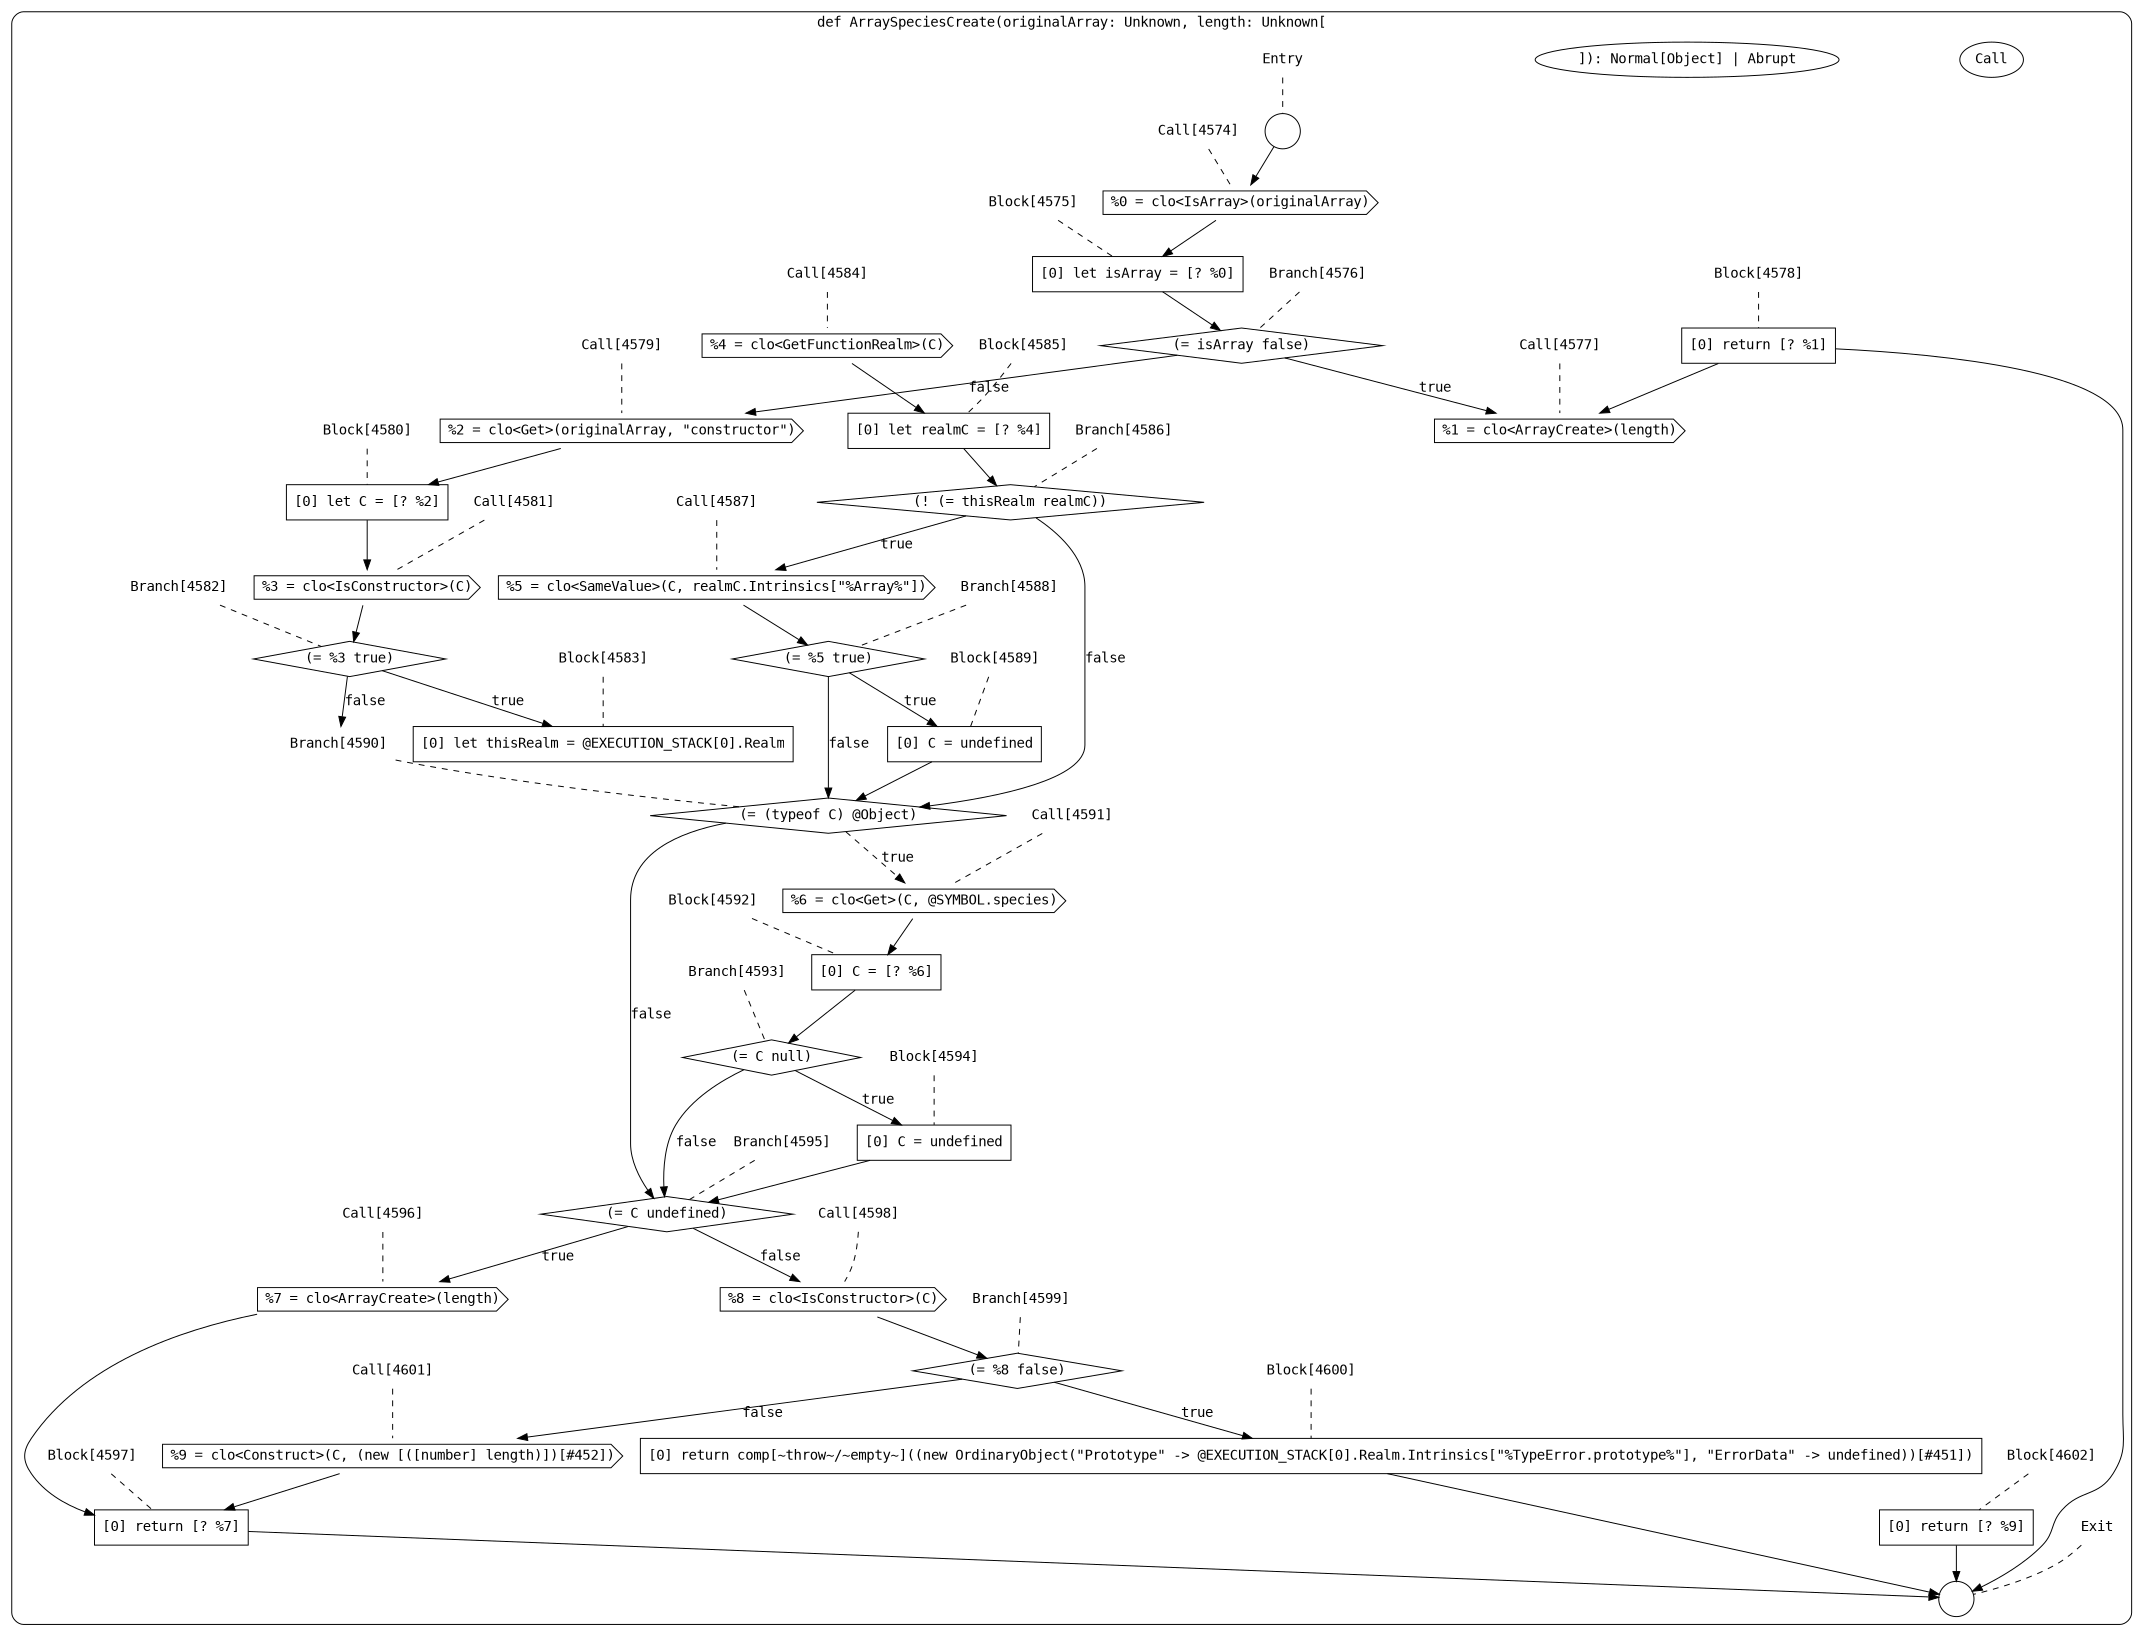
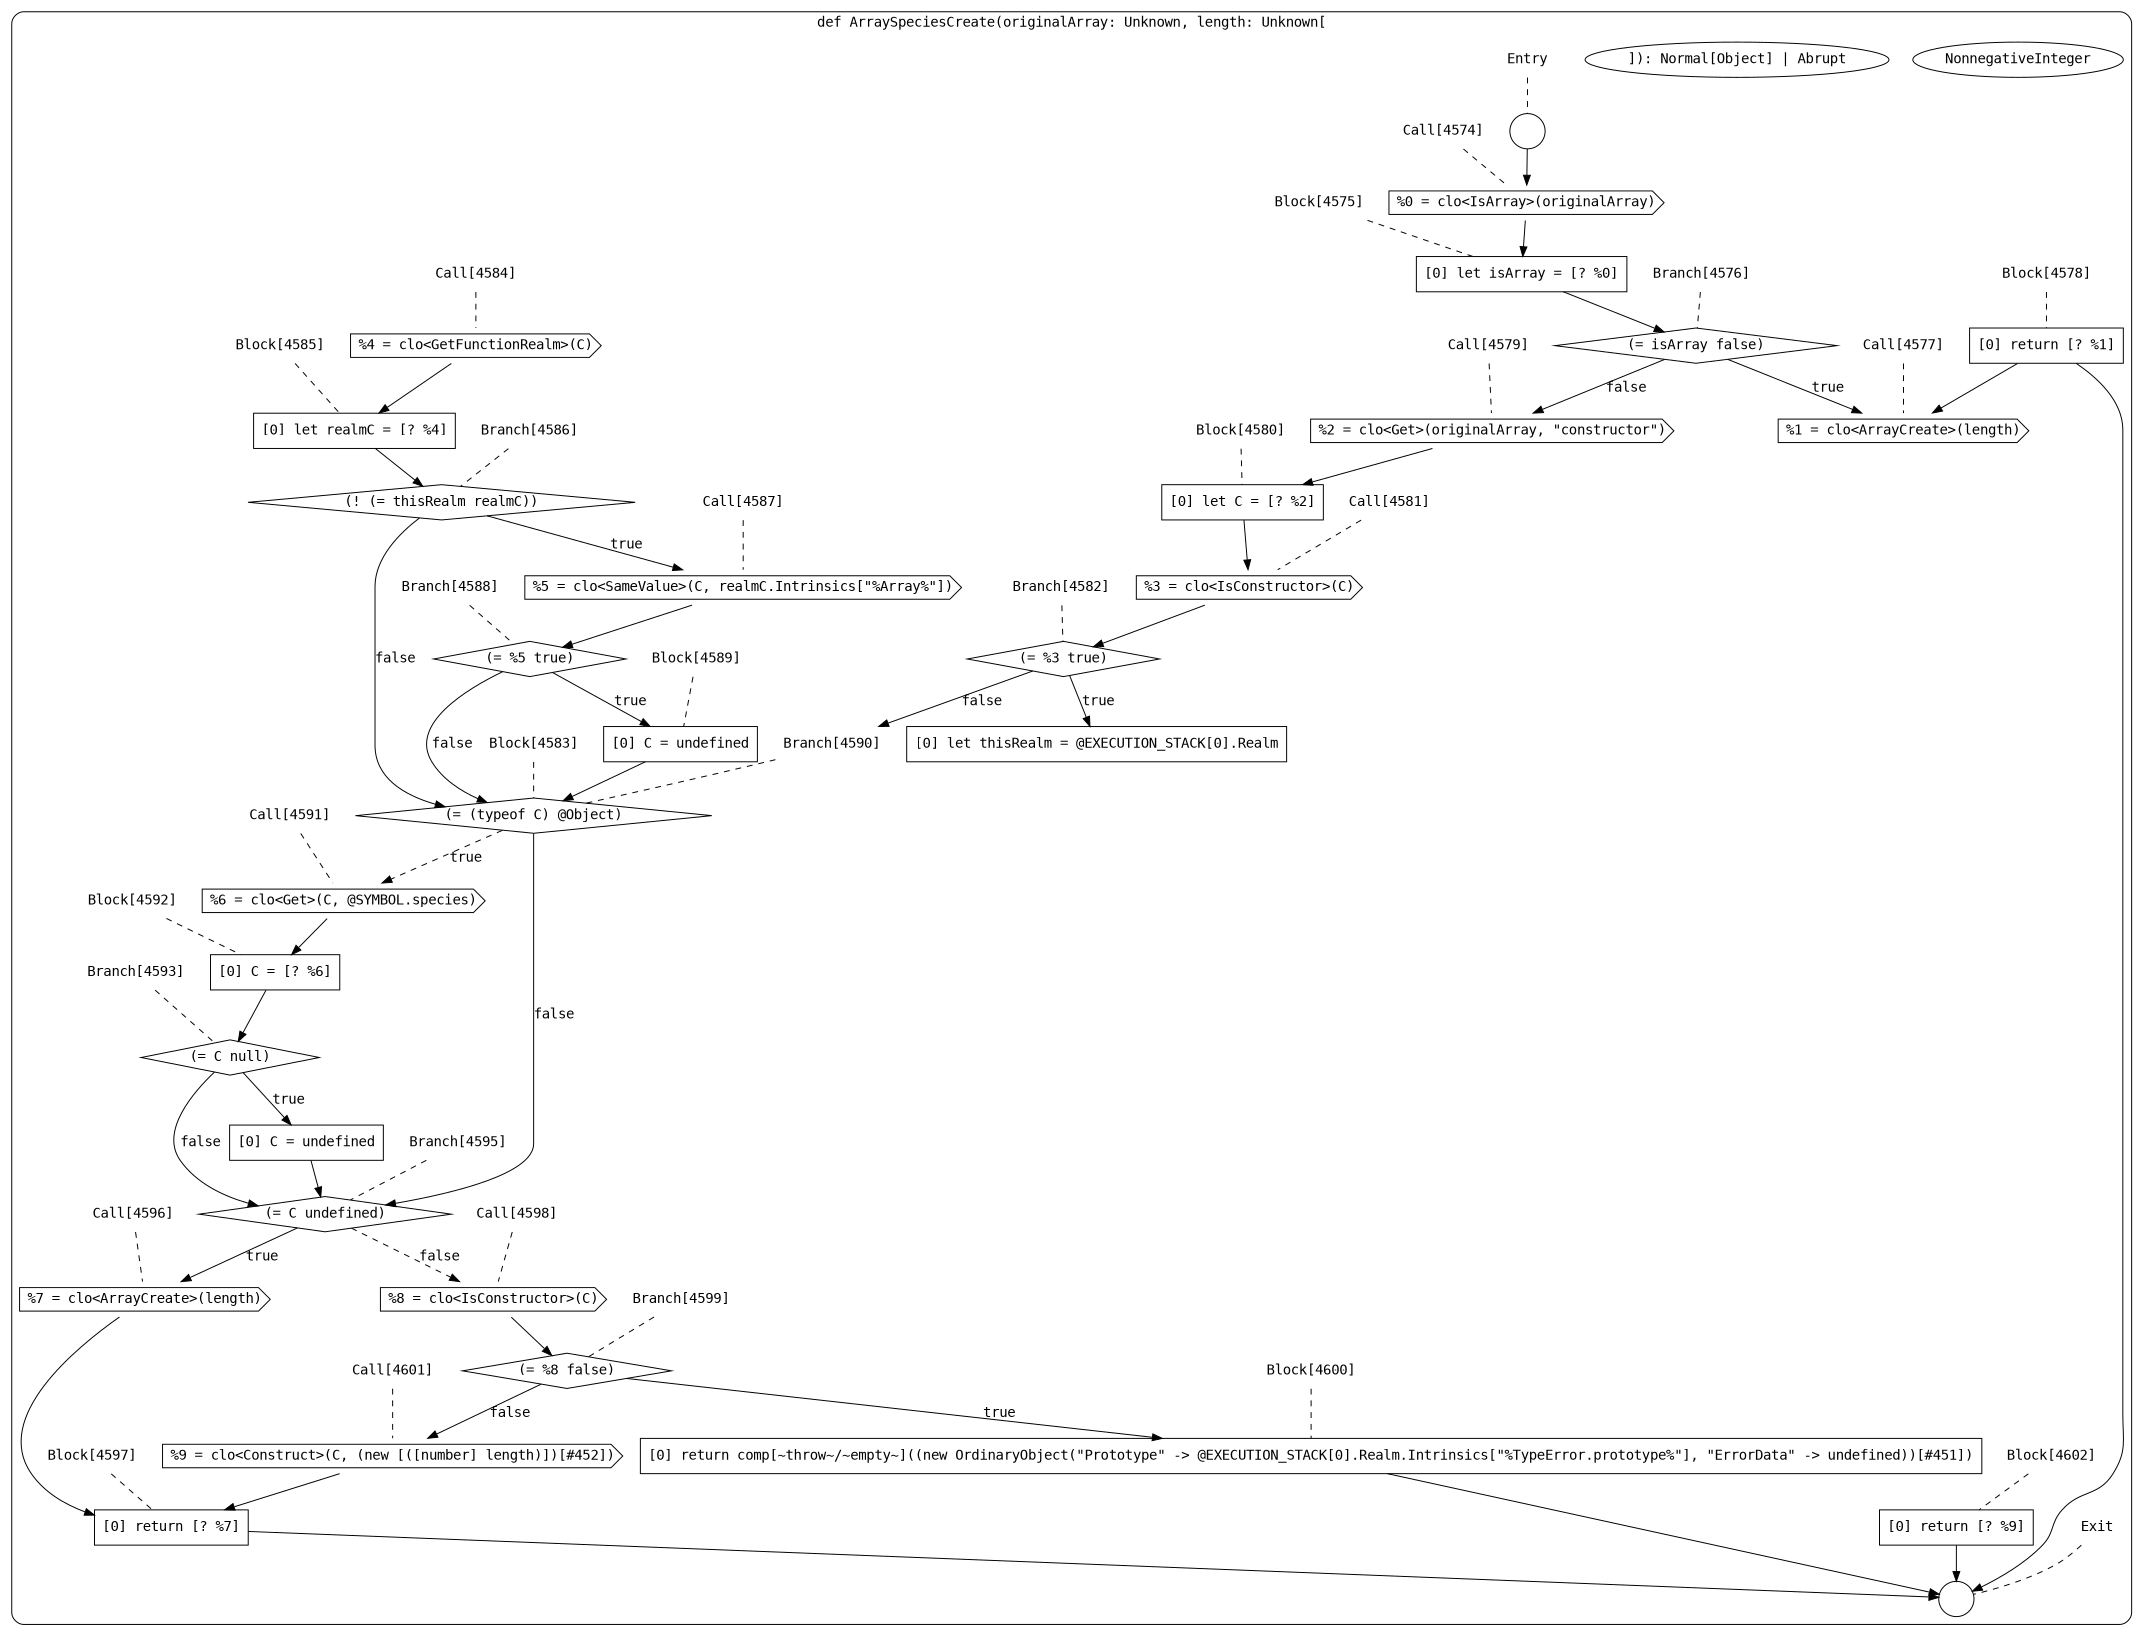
(1992, 60) -> (2018, 60)
(603, 702) -> (534, 780)
(934, 1058) -> none
(742, 1253) -> (401, 1253)
